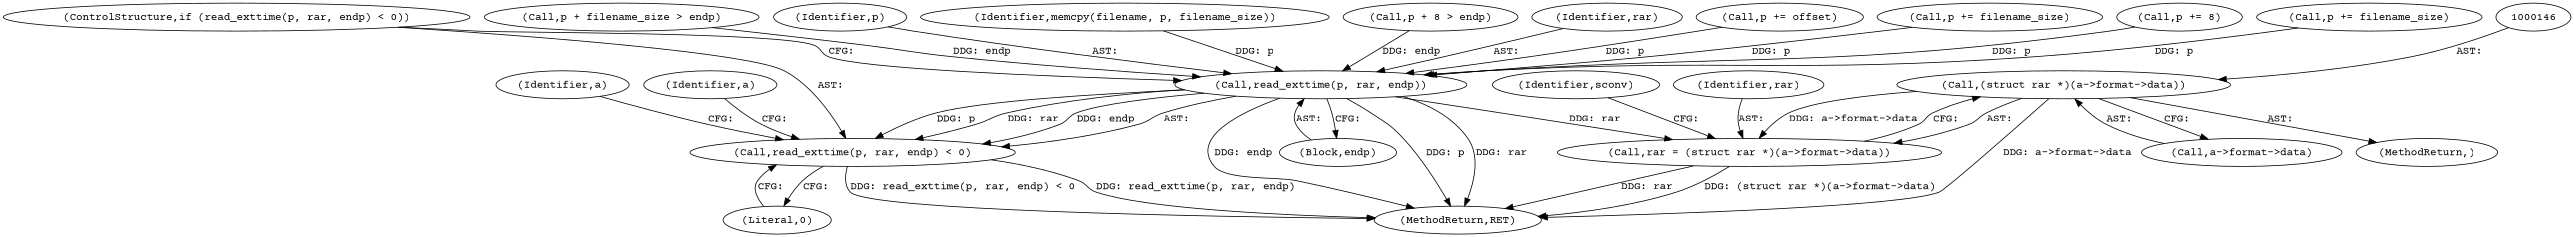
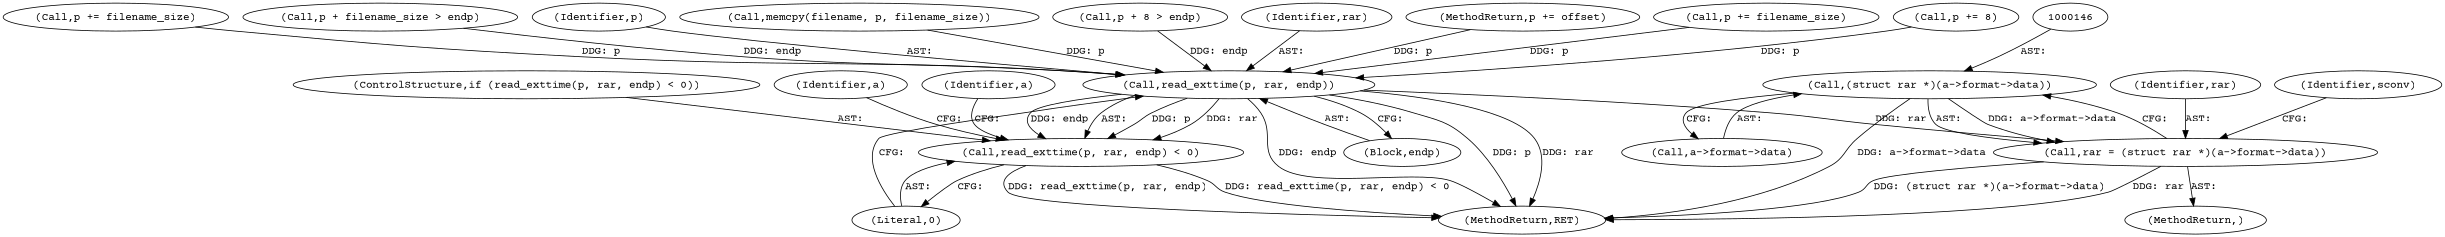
(1125, 17) -> (859, 17)
(1780, 17) -> (1523, 17)
(770, 39) -> (961, 122)
(2250, 119) -> (2190, 182)
(774, 186) -> (922, 186)
